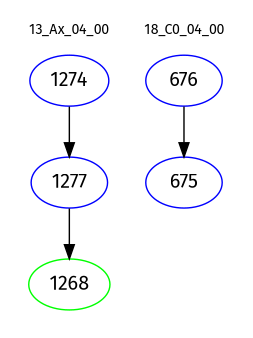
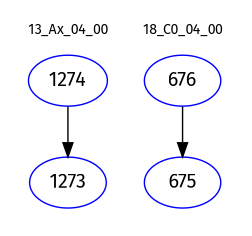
(69, 183) -> (68, 183)
(69, 284) -> none
